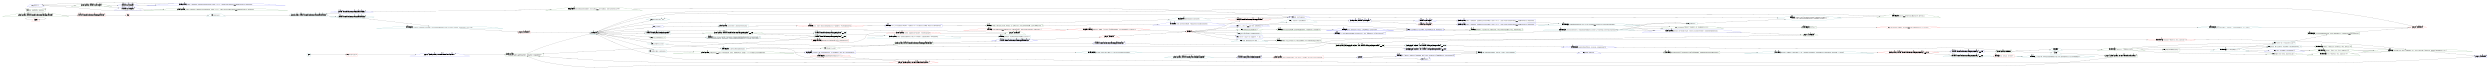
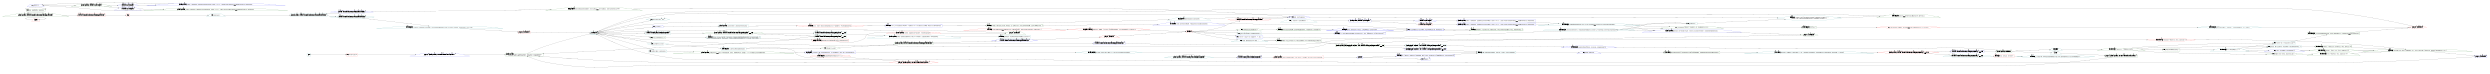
(1250, 26) -> none
